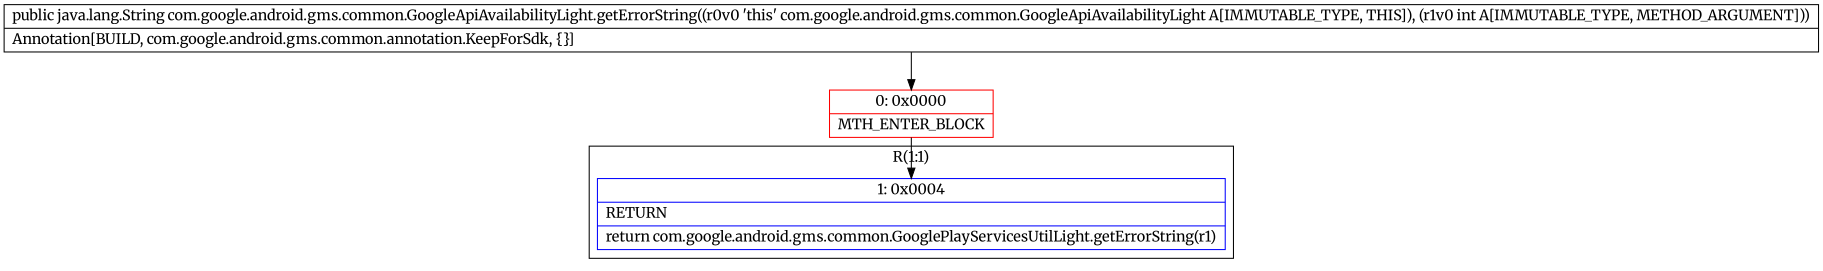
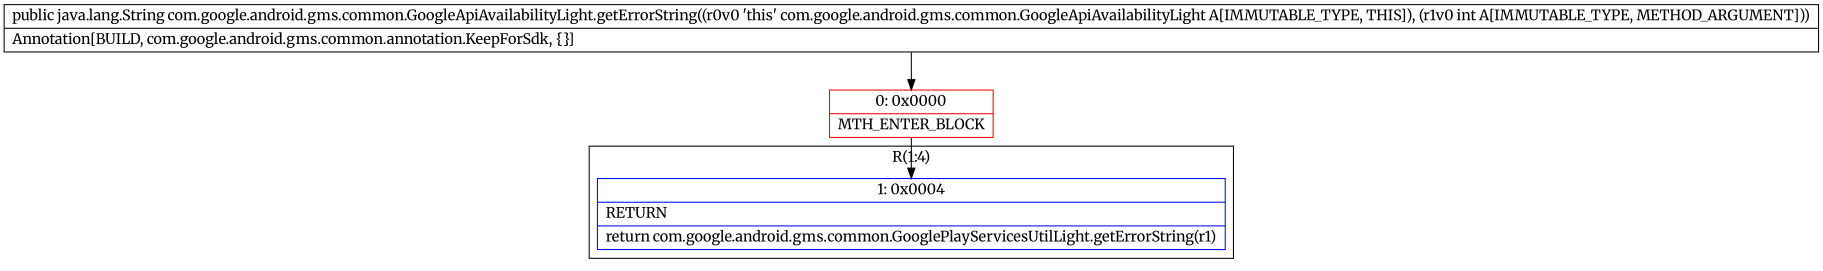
(911, 158) -> (911, 158)
